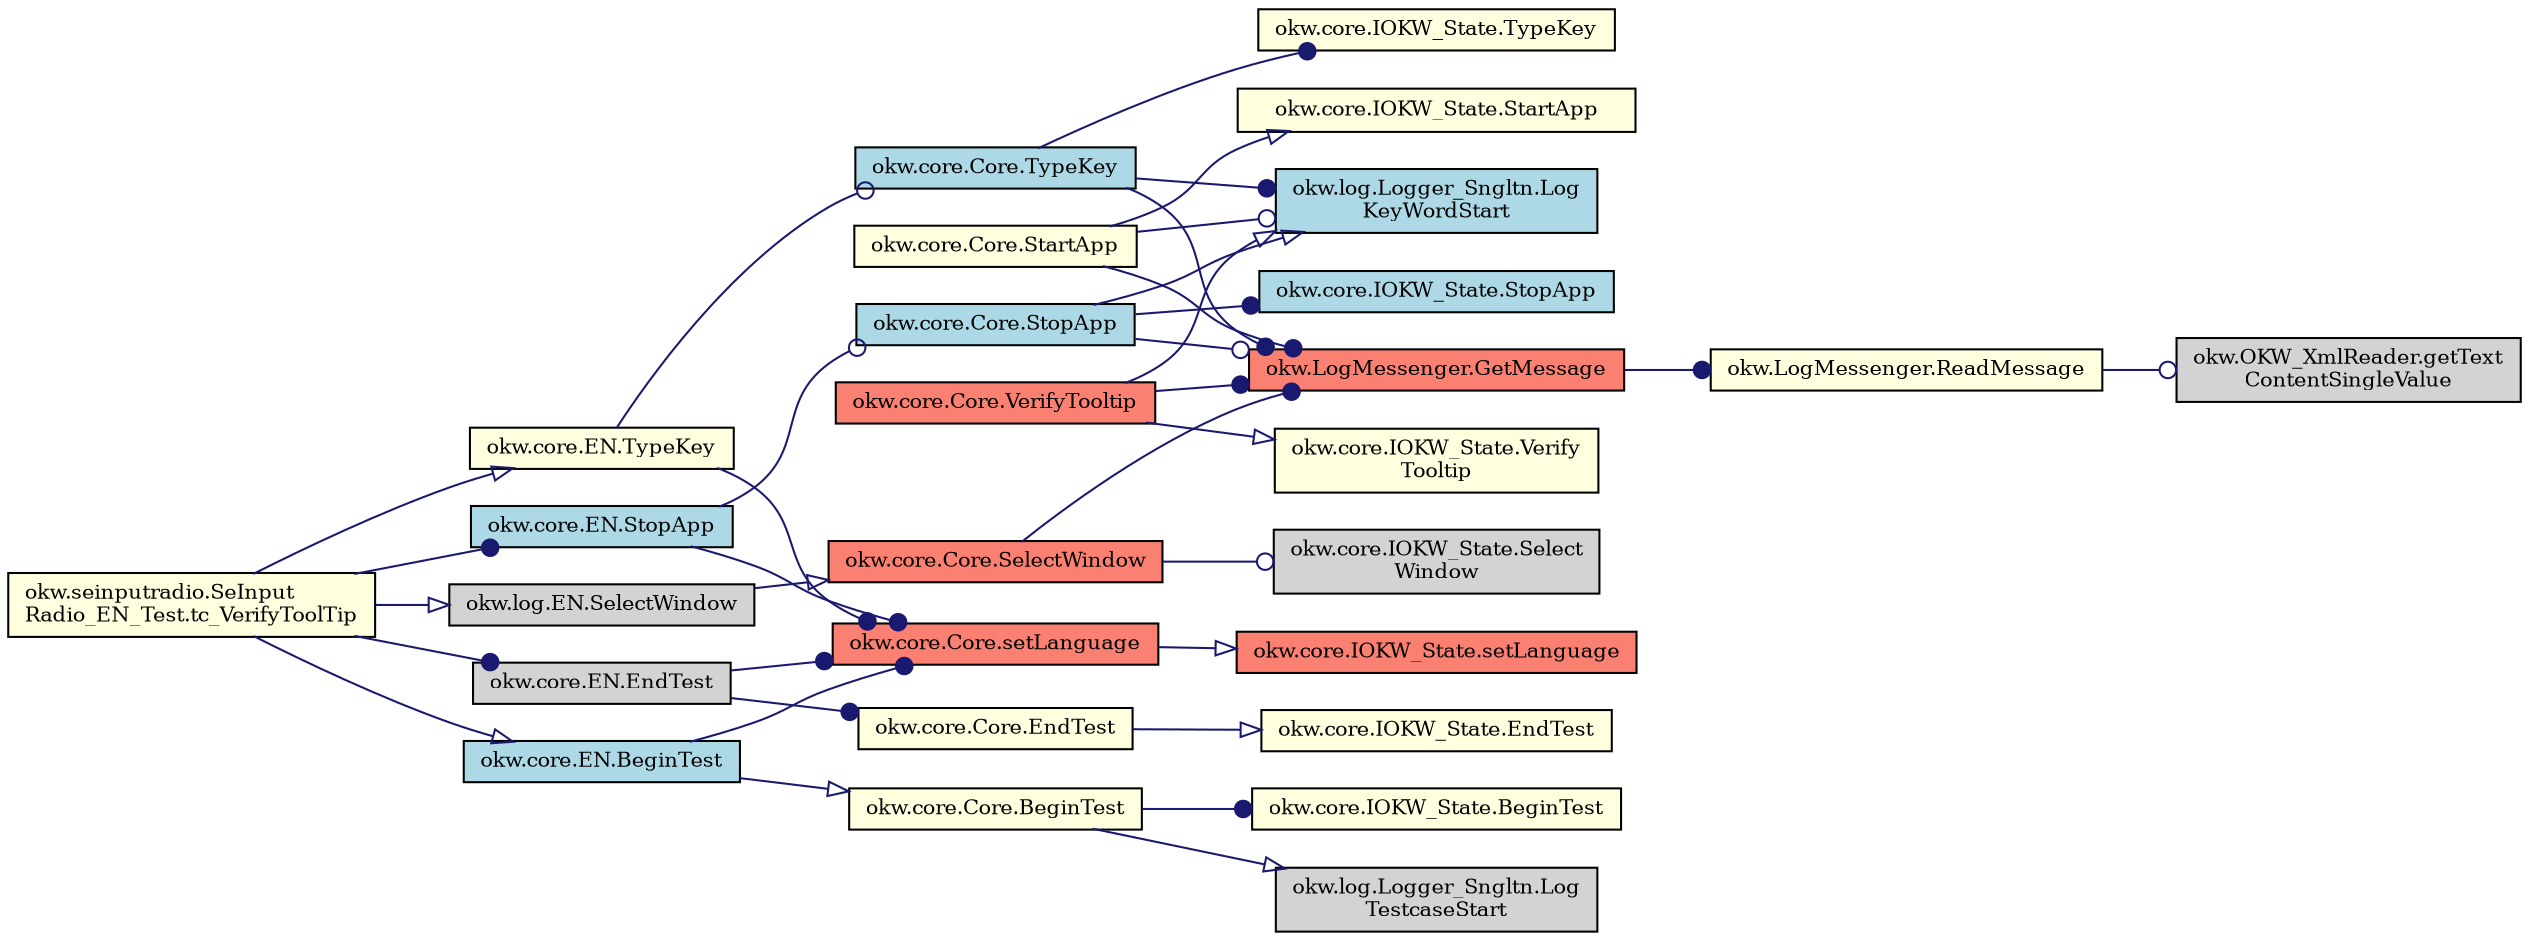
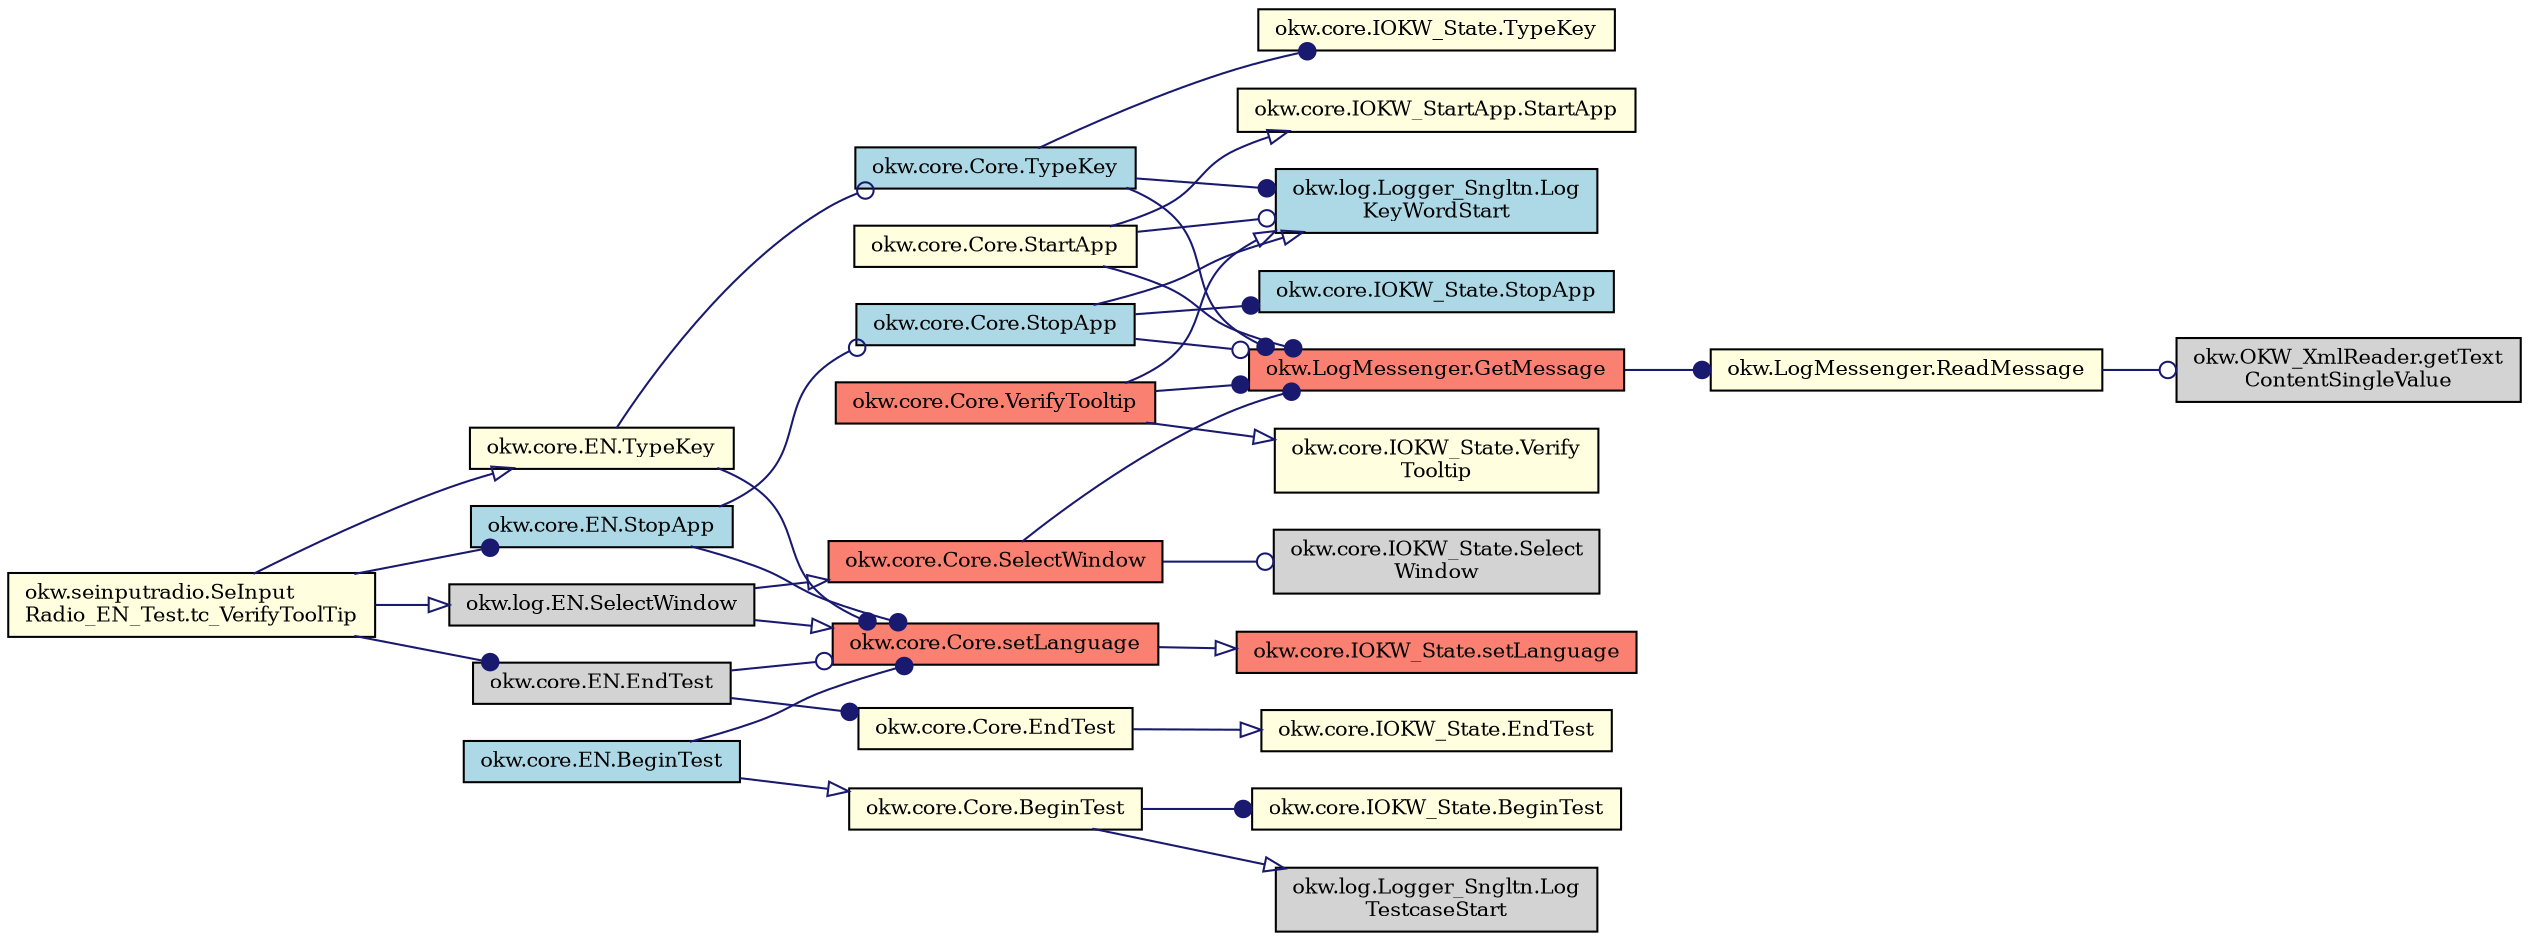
(1437, 110) -> (1437, 110)
none -> (783, 623)
(773, 666) -> (773, 666)
(371, 691) -> none
